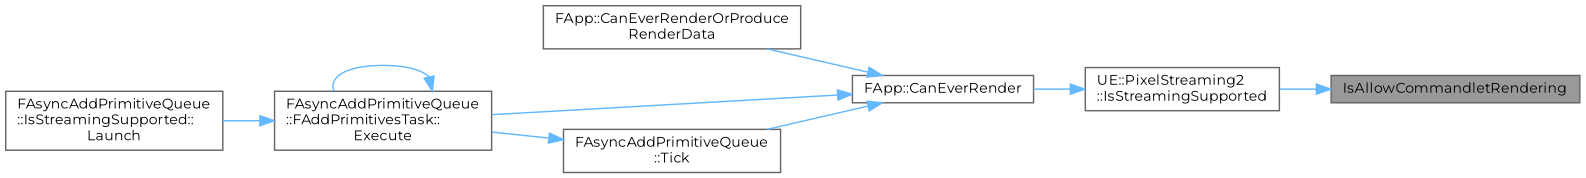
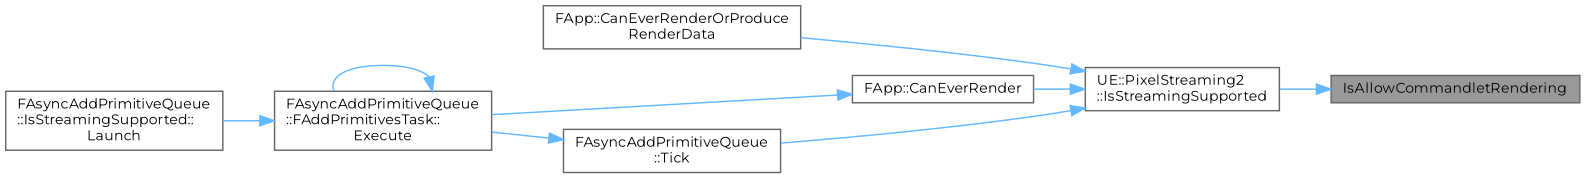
(817, 60) -> (936, 51)
(817, 118) -> (926, 130)
